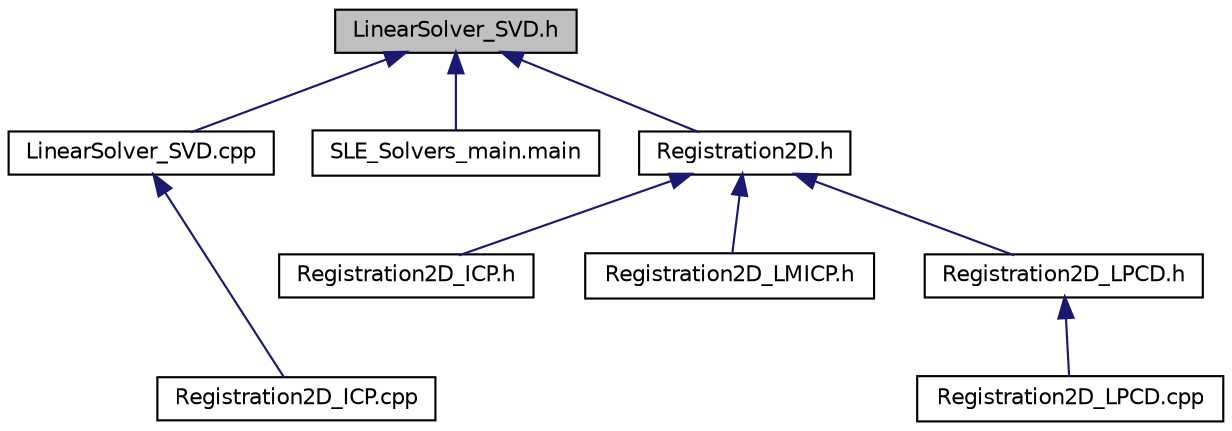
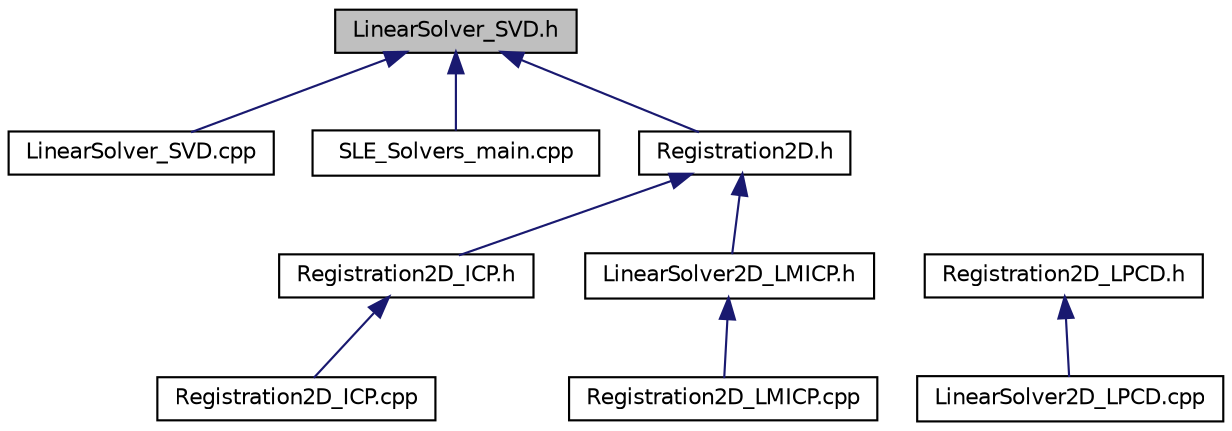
(456, 153) -> (456, 153)
(915, 218) -> none
(730, 276) -> (730, 276)
(225, 285) -> (344, 345)
none -> (723, 399)
(1070, 399) -> (1070, 399)
